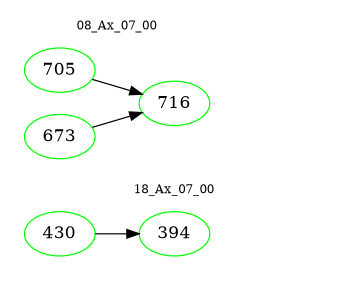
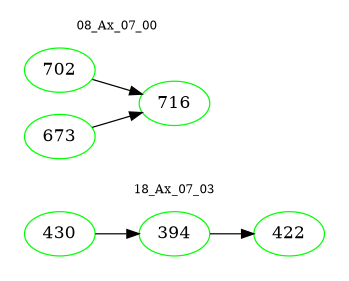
(60, 70) -> (60, 70)
(174, 190) -> (174, 190)
none -> (289, 234)
